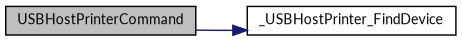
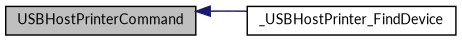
(214, 30) -> (229, 11)
